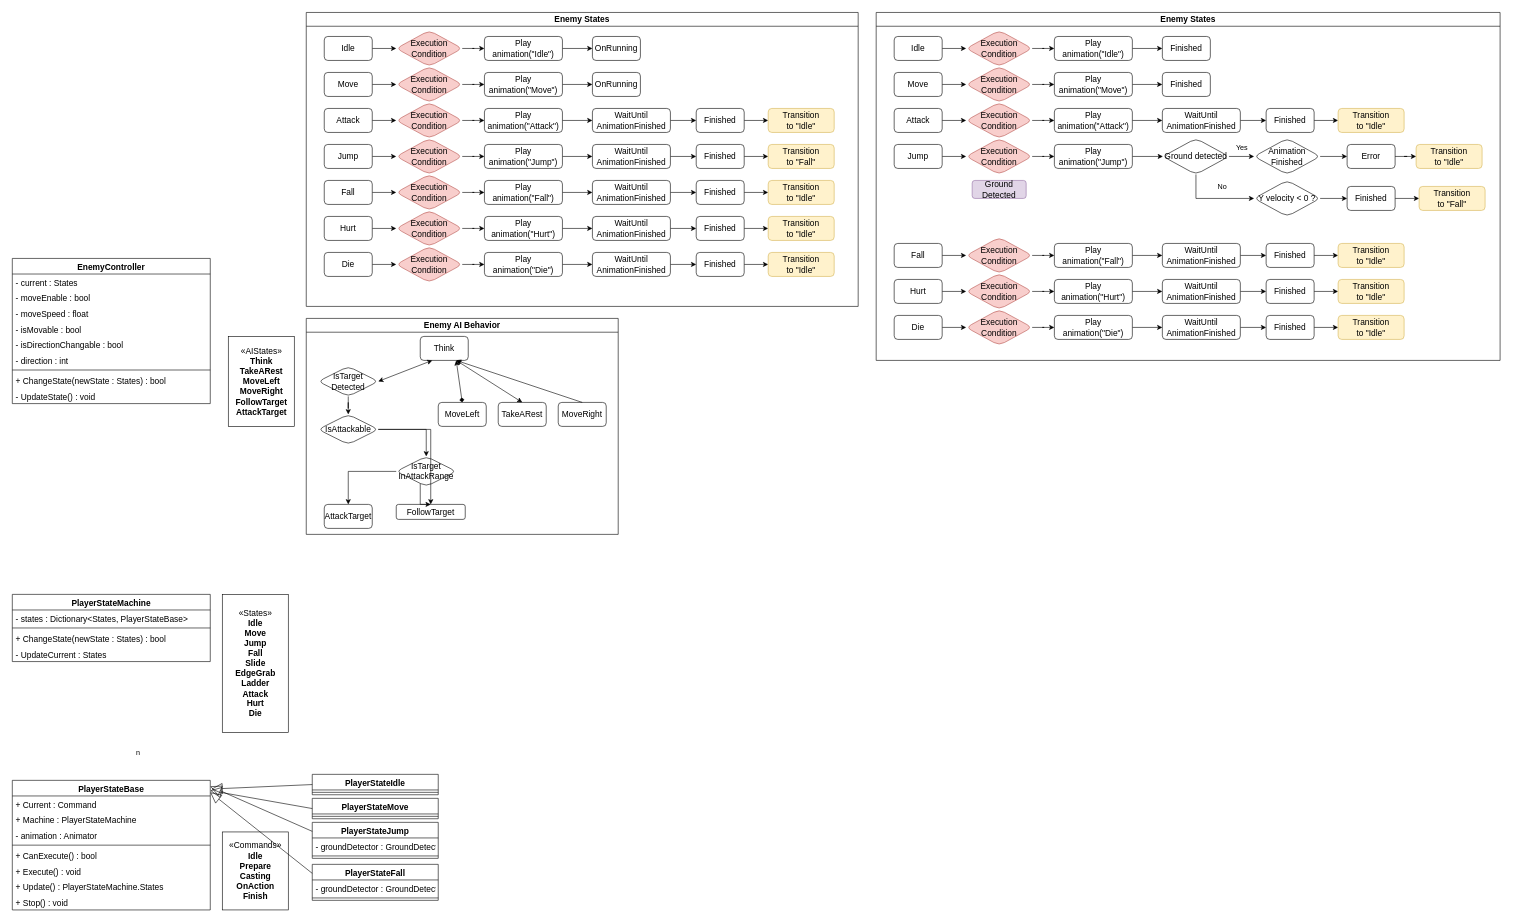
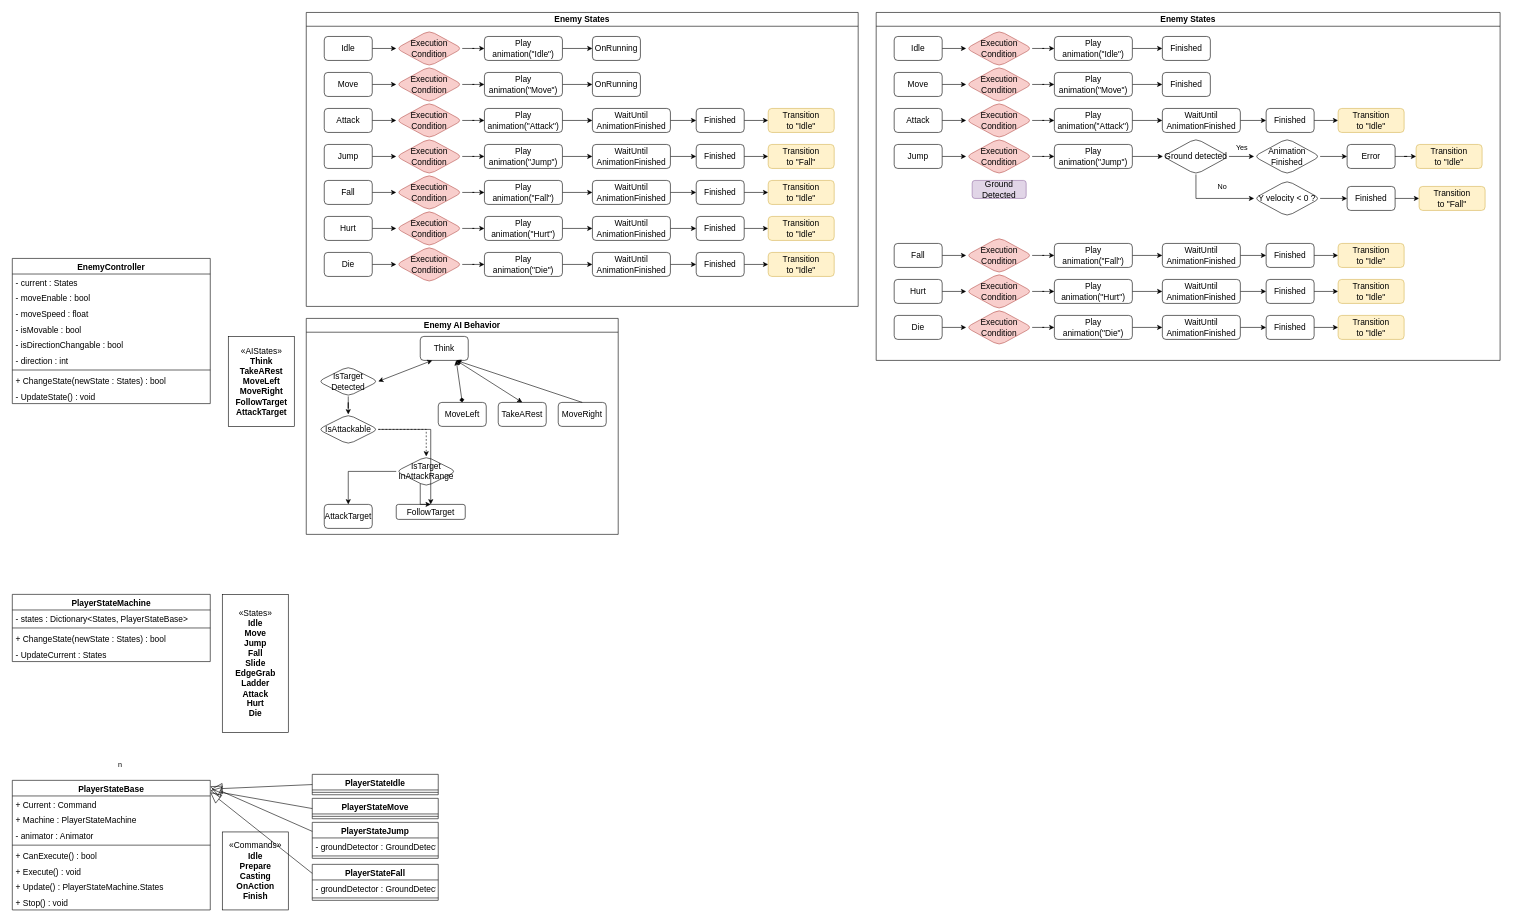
(426, 441) -> (426, 441)
(138, 753) -> (120, 765)
(60, 836) -> (58, 836)
